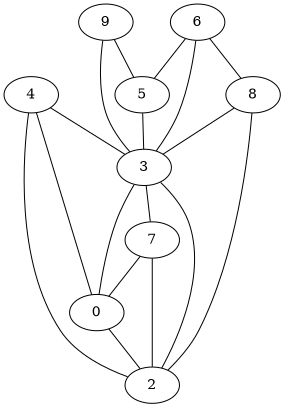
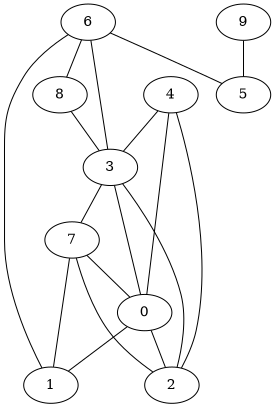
(103, 100) -> none
(143, 131) -> none
(229, 249) -> none
none -> (51, 385)
